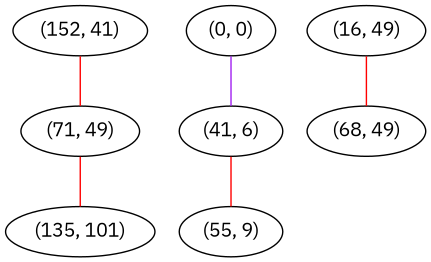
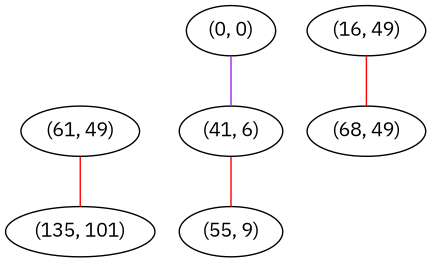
(80, 31) -> none
(80, 131) -> (80, 131)
